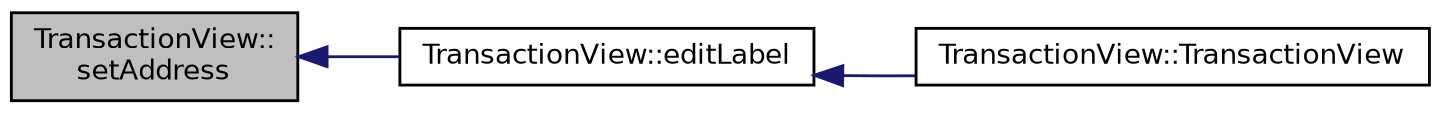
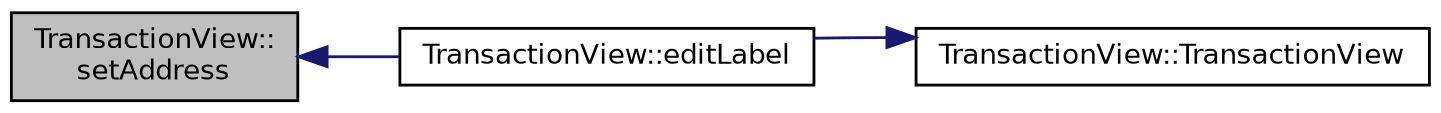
(879, 76) -> (851, 38)
